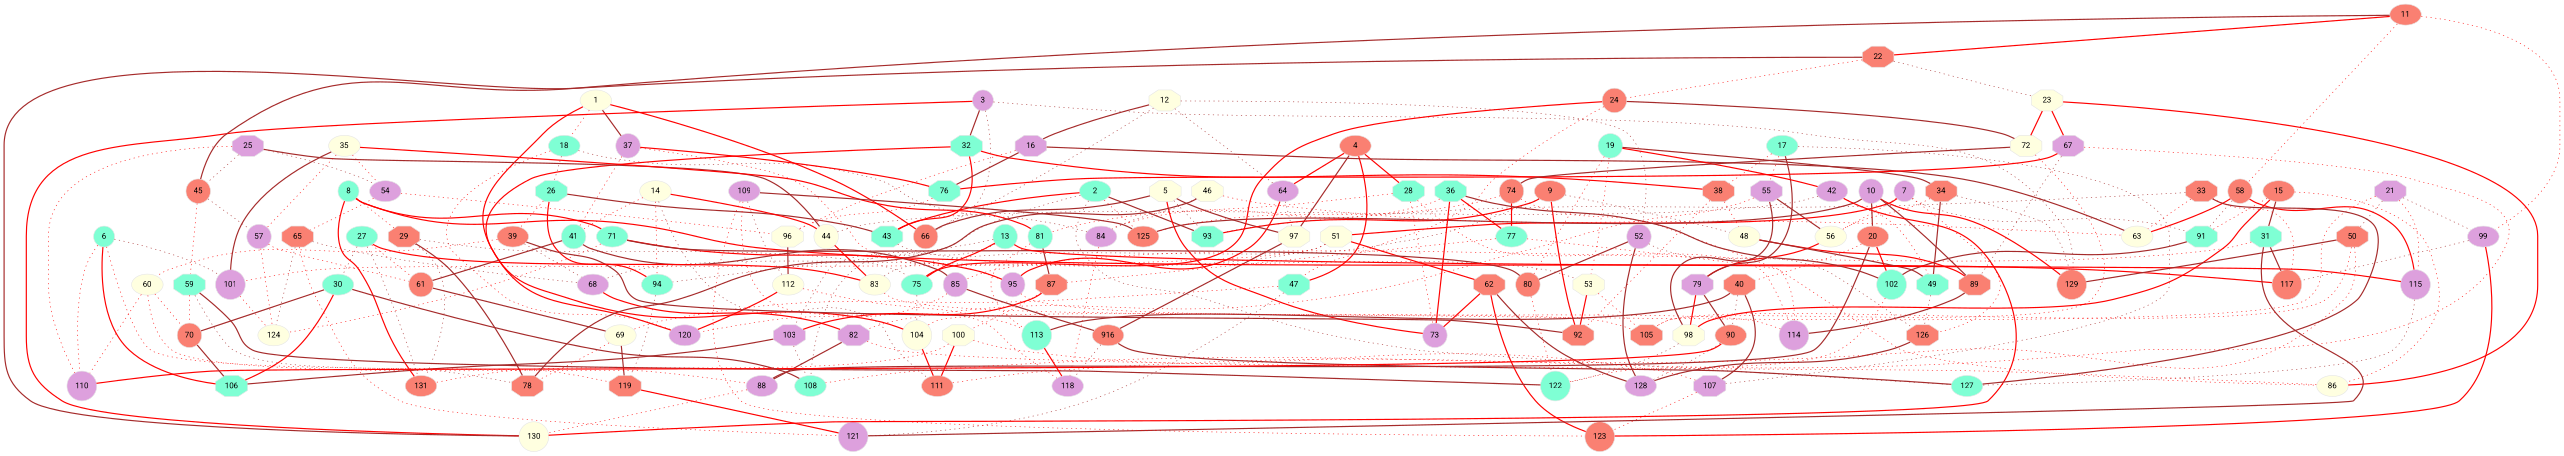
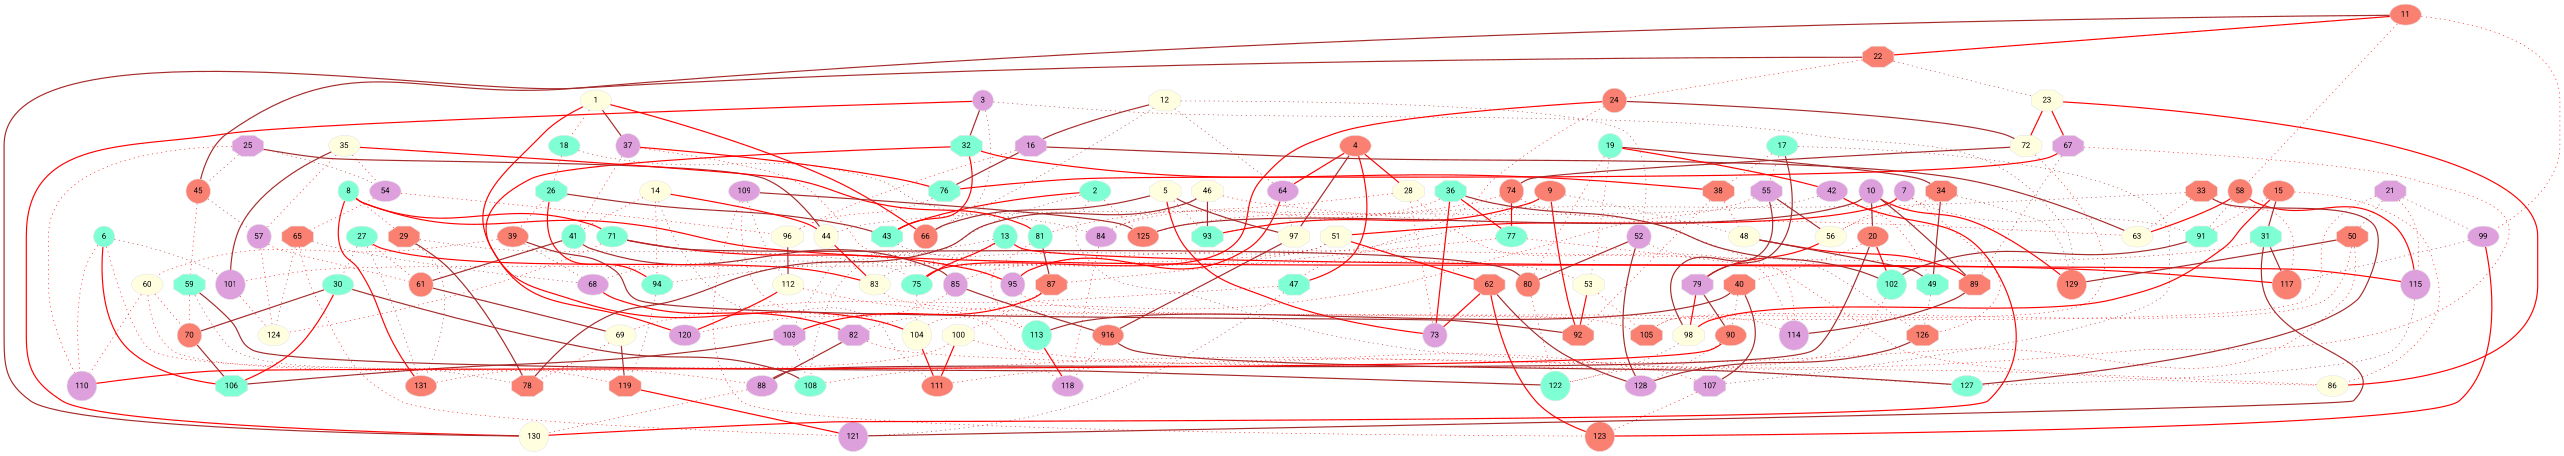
(1409, 191) -> (1409, 191)
(1164, 219) -> (1207, 216)
(483, 279) -> none
